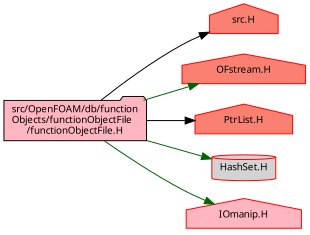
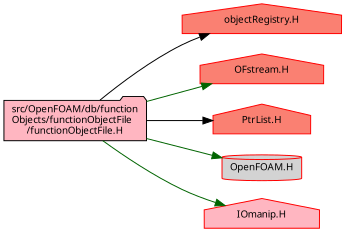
(244, 20) -> (262, 20)
(244, 168) -> (262, 168)
